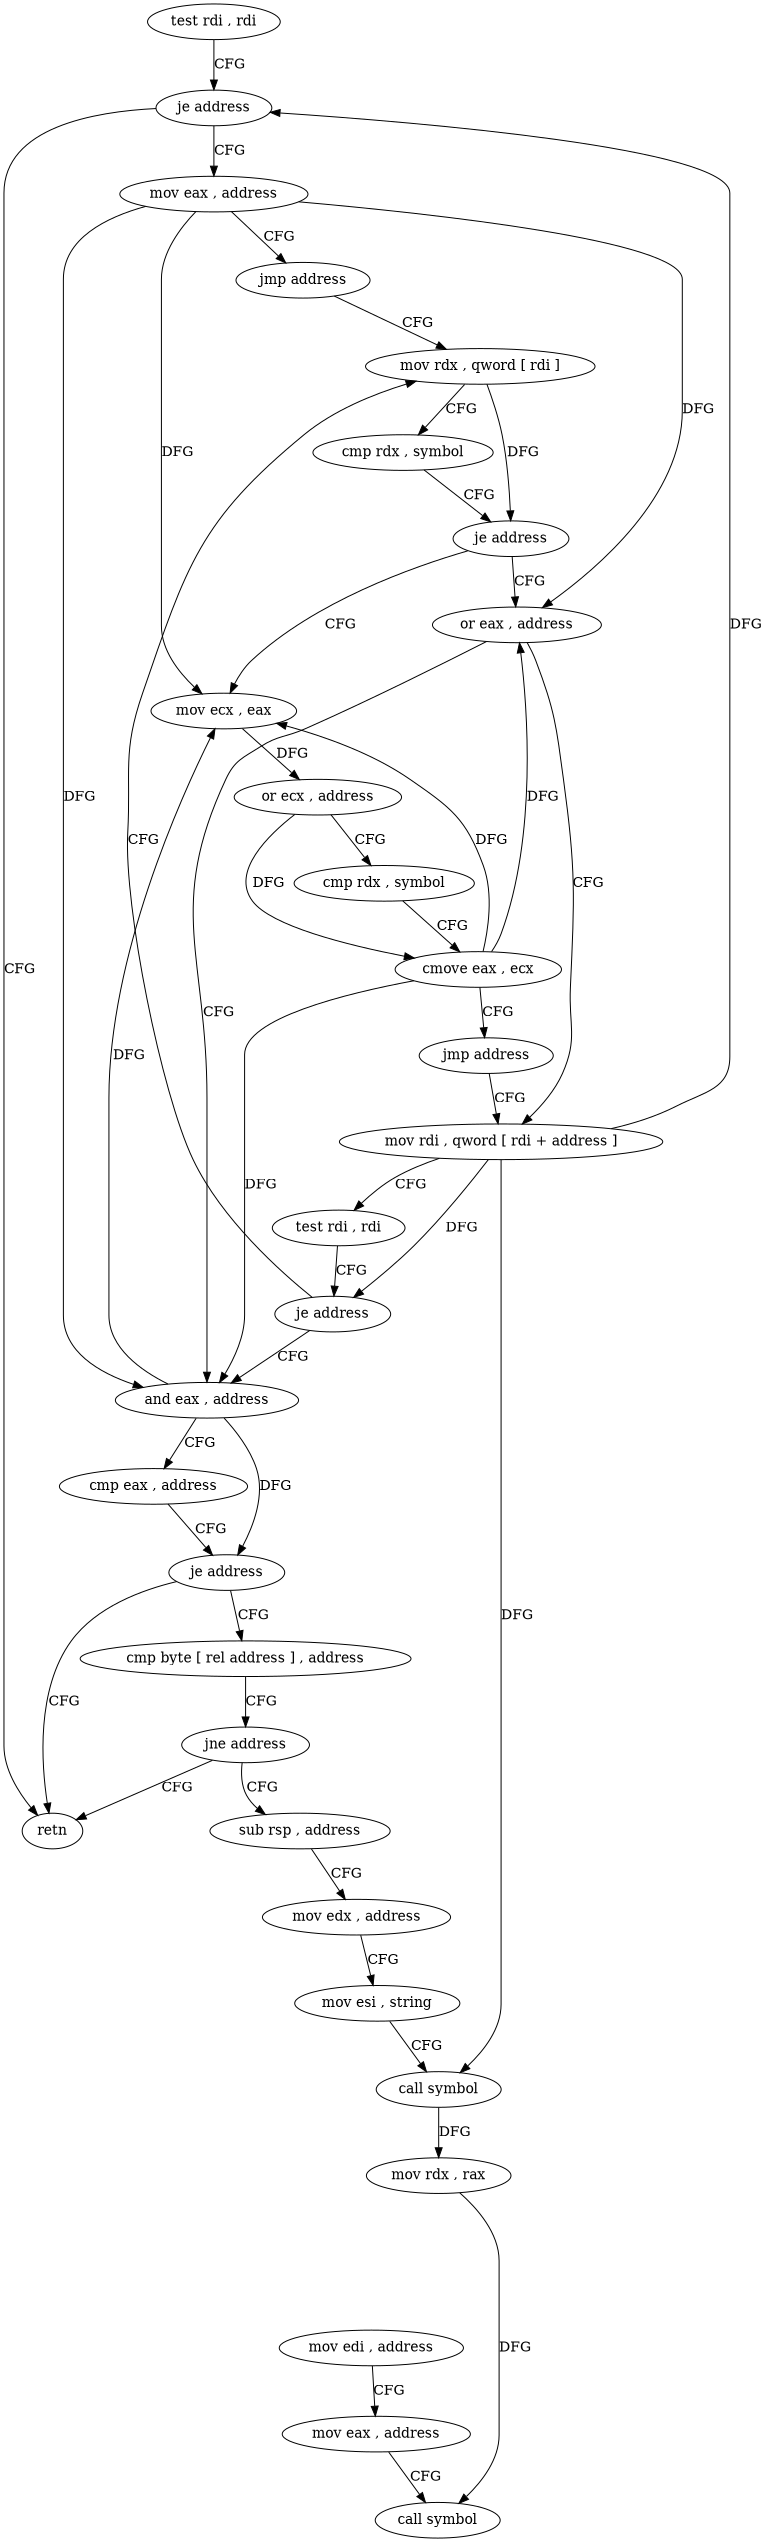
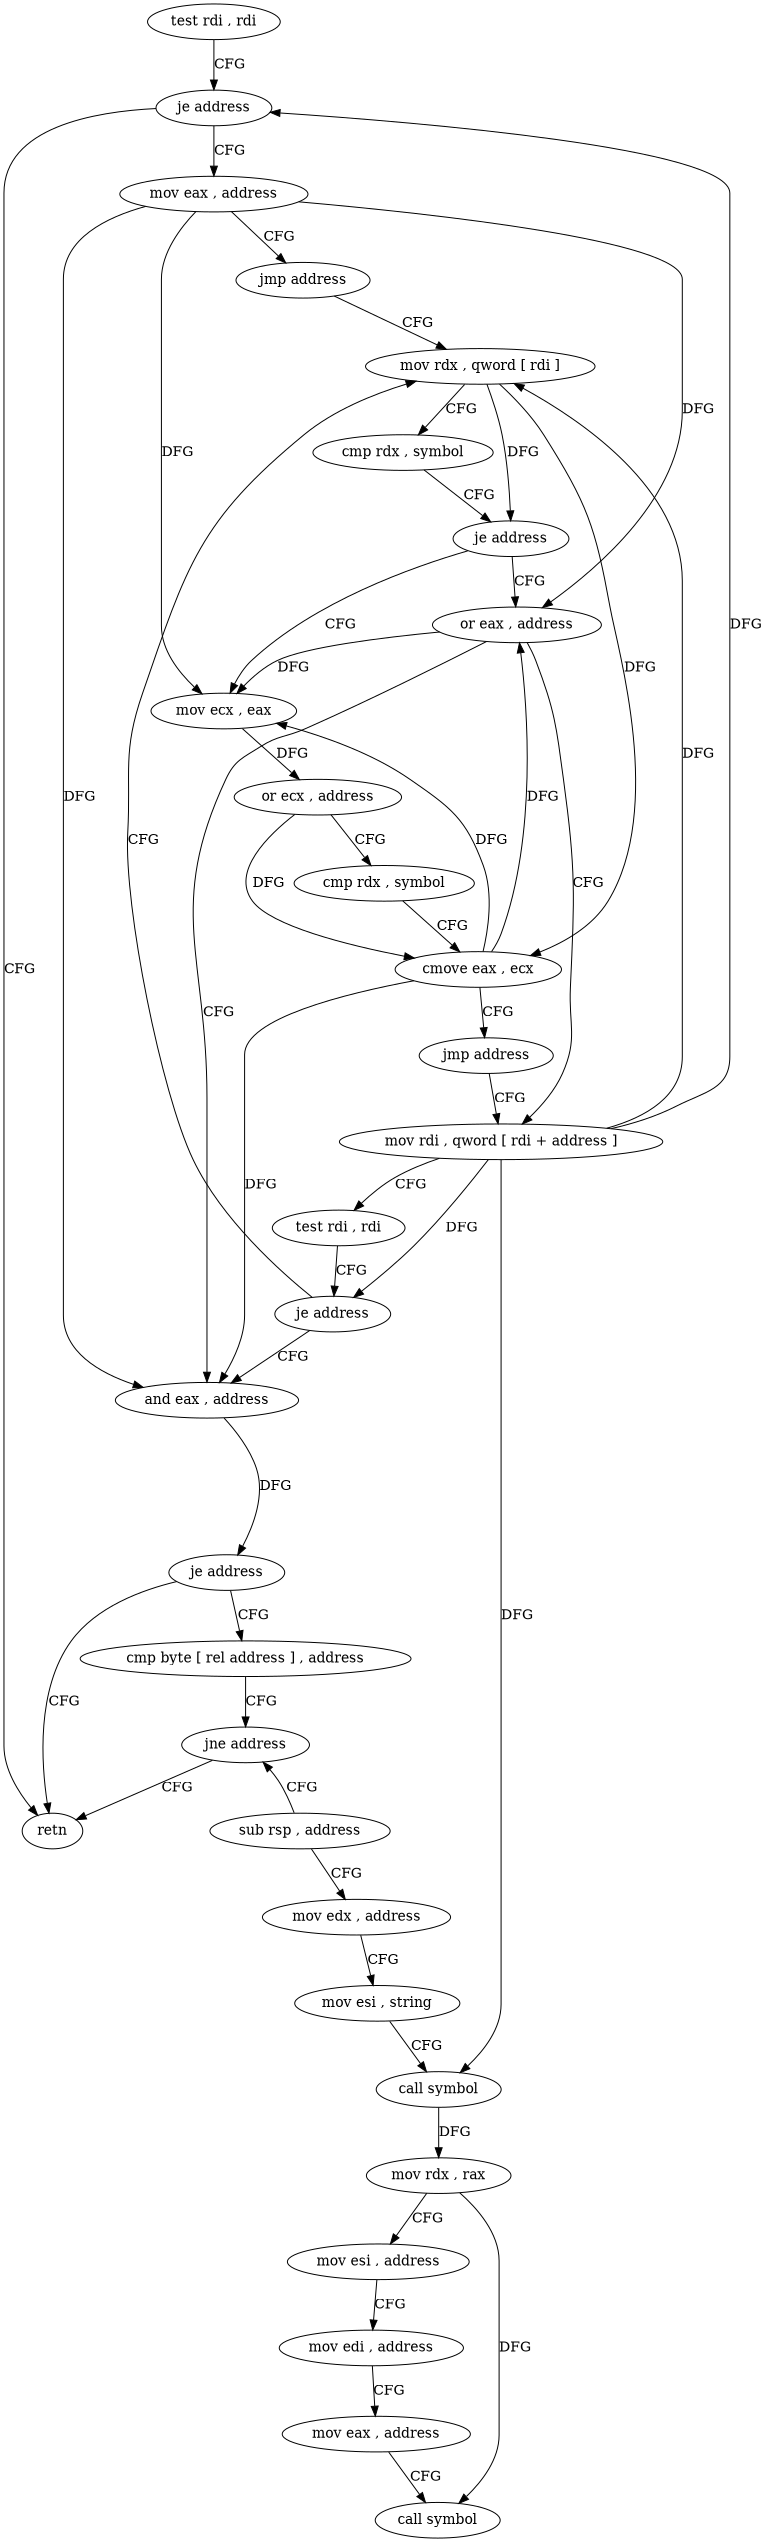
none -> (624, 672)
none -> (682, 744)
(111, 1066) -> (337, 645)
(153, 1486) -> none
(244, 1788) -> (284, 1790)
none -> (378, 2262)
